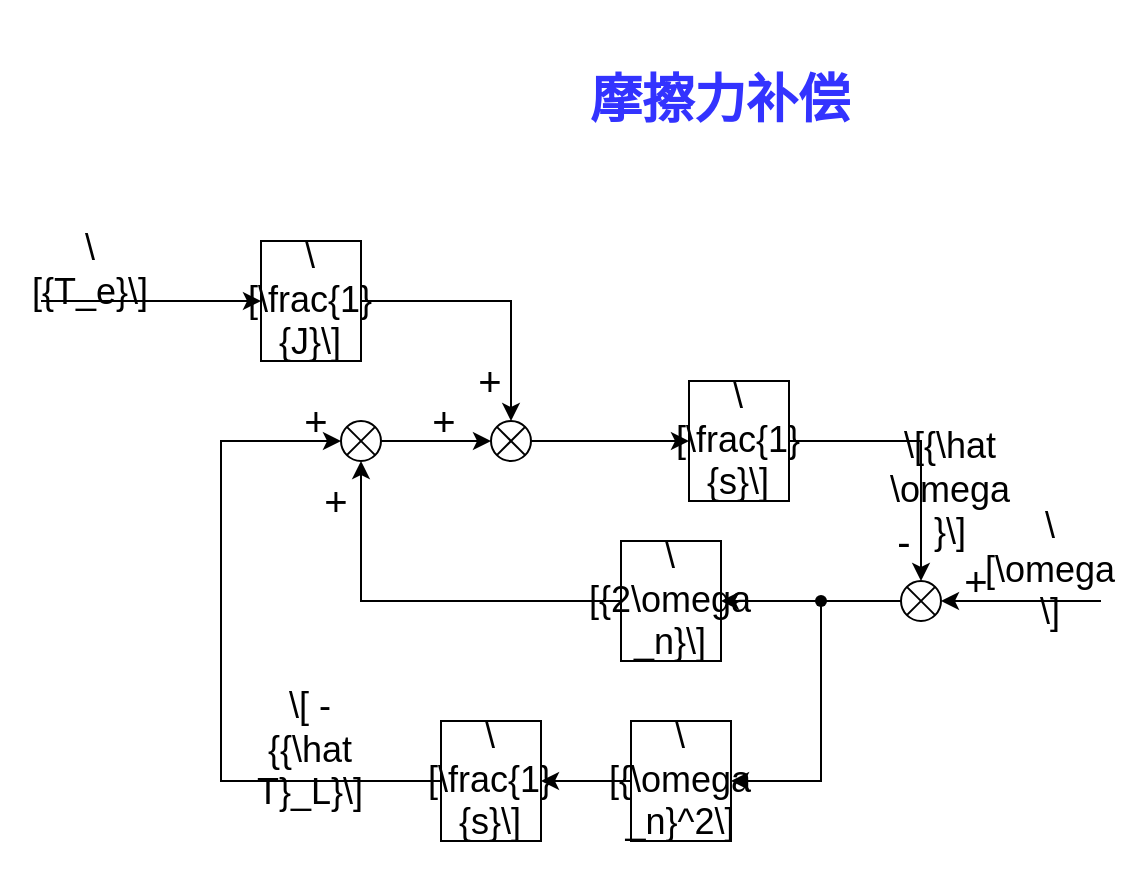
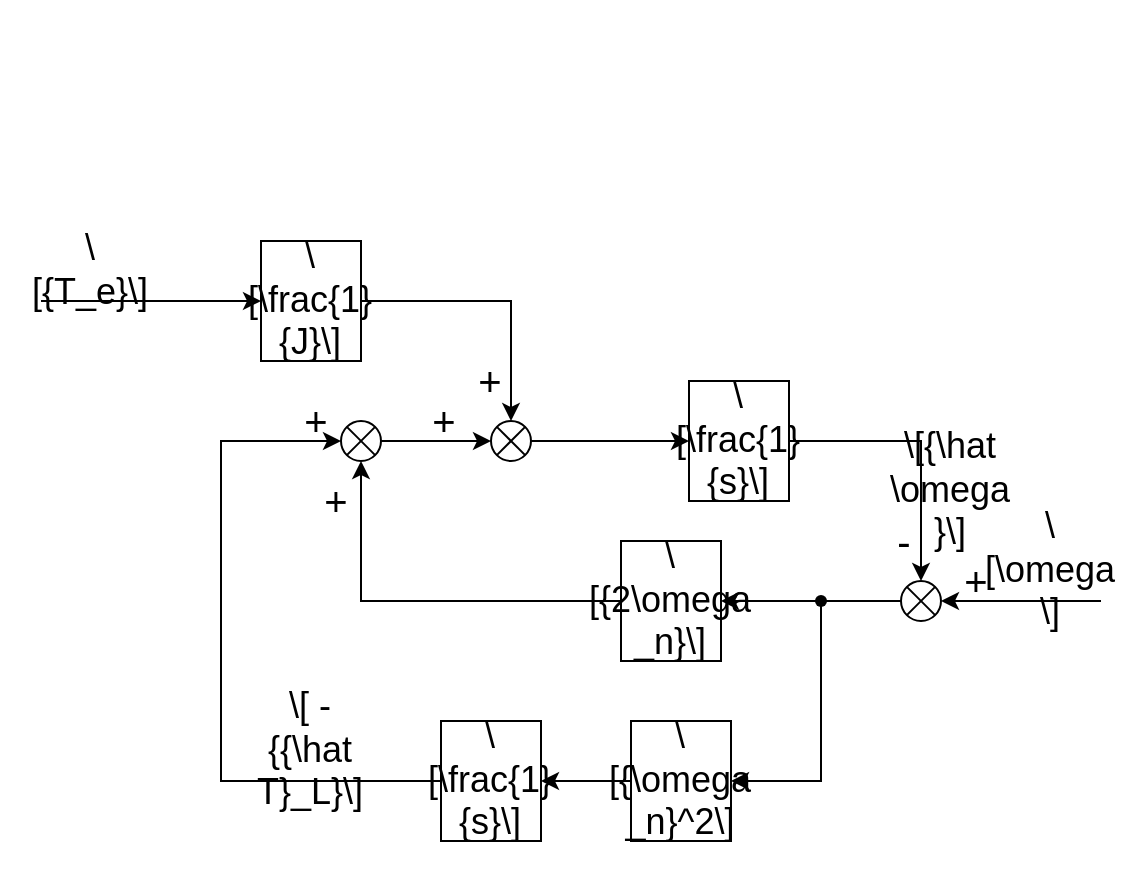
(721, 101) -> none
